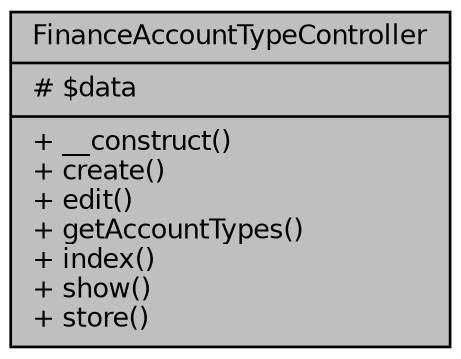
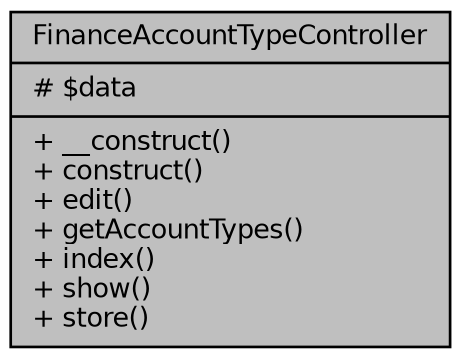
(99, 171) -> (118, 171)
